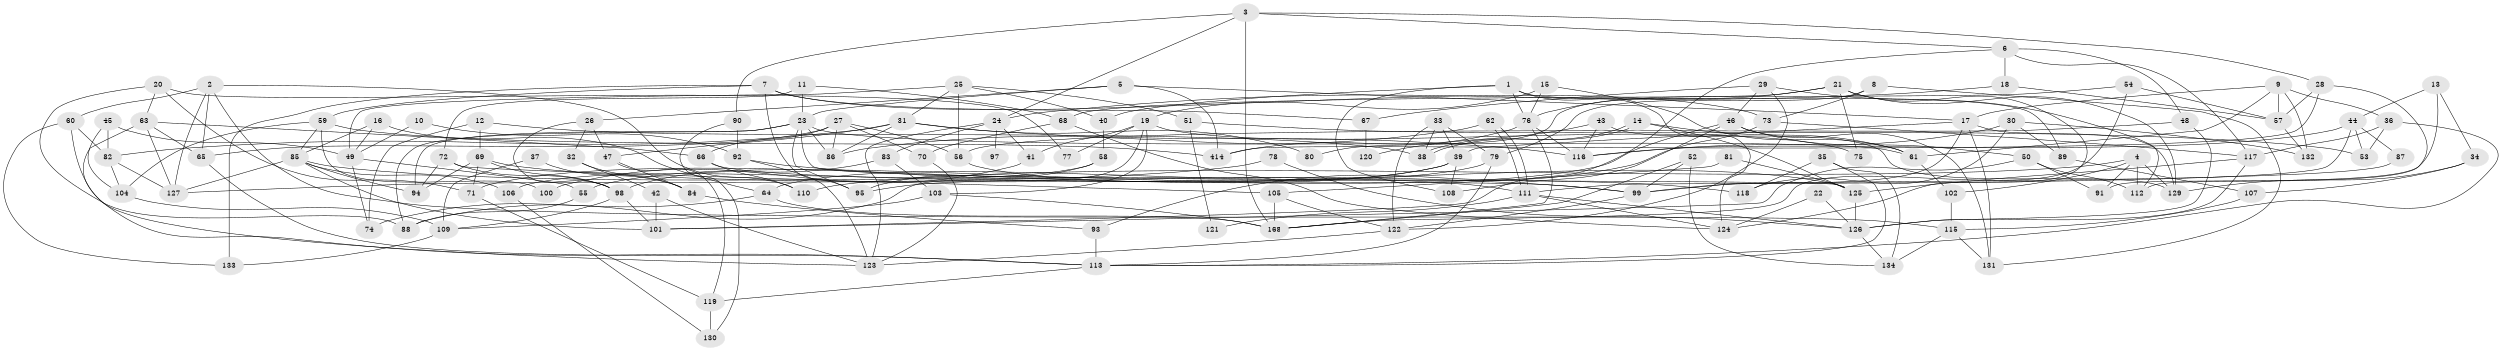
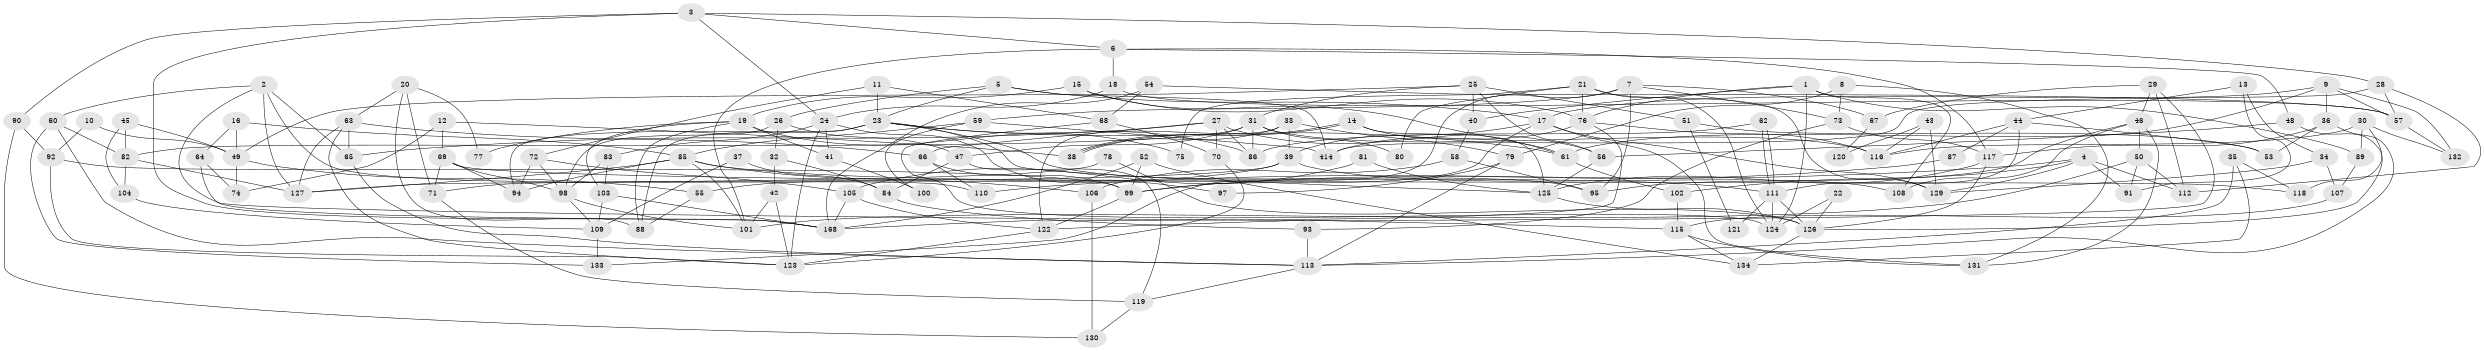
(213, 138) -> none
(1131, 175) -> (1336, 189)
